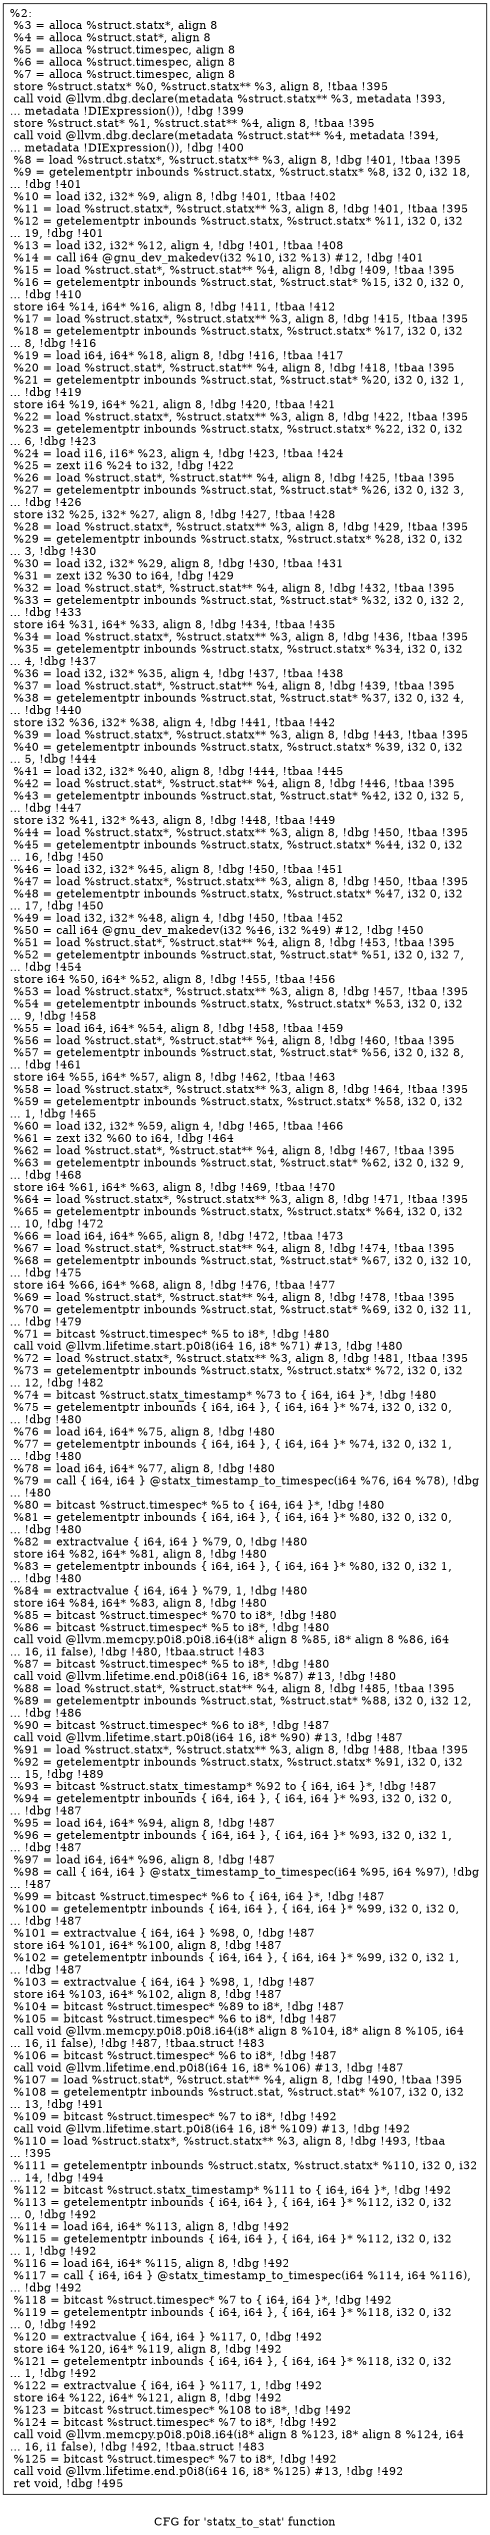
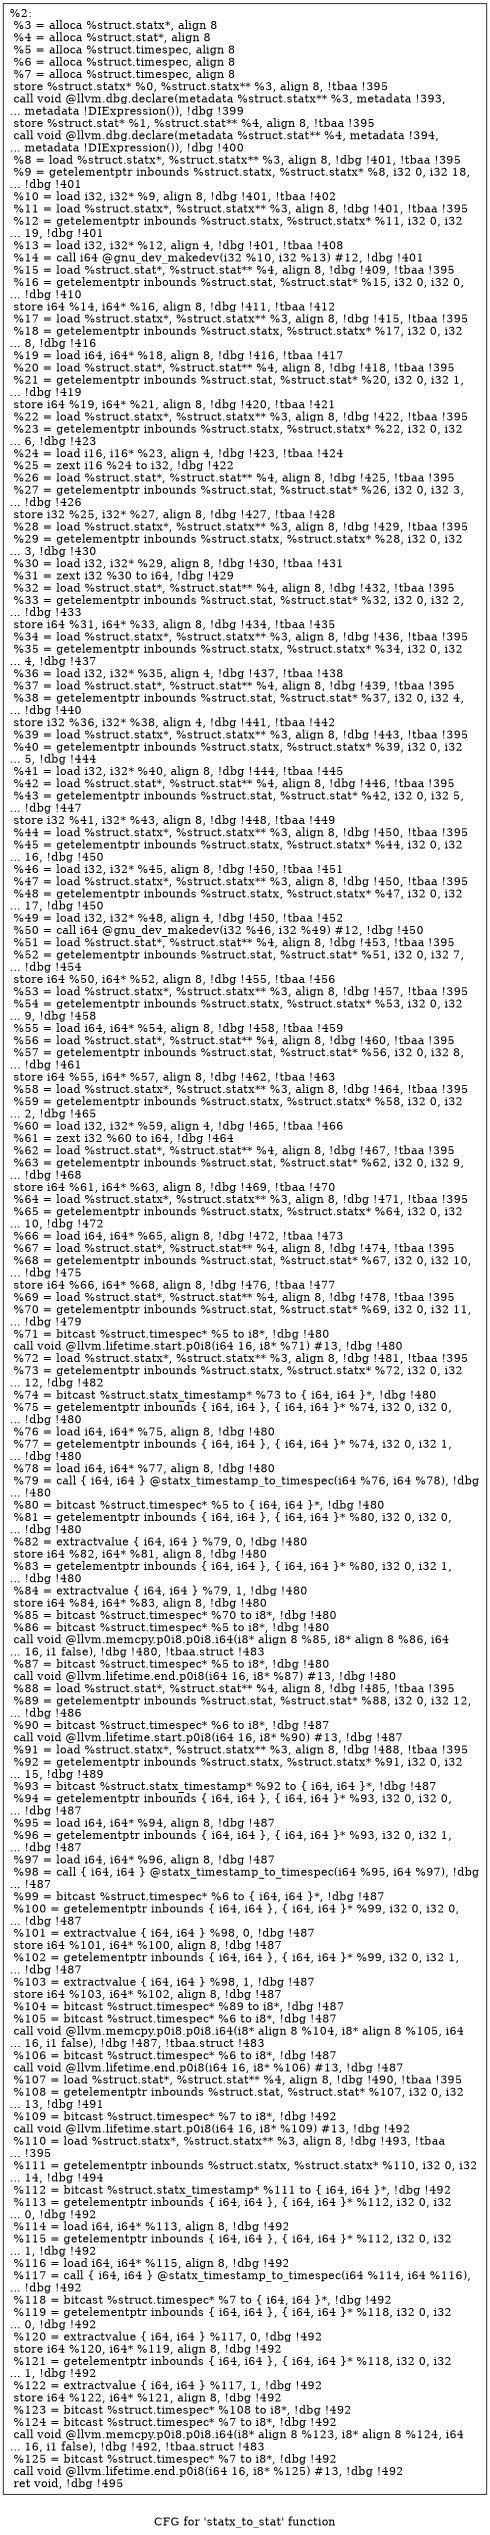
(53, 1114) -> (53, 1114)
